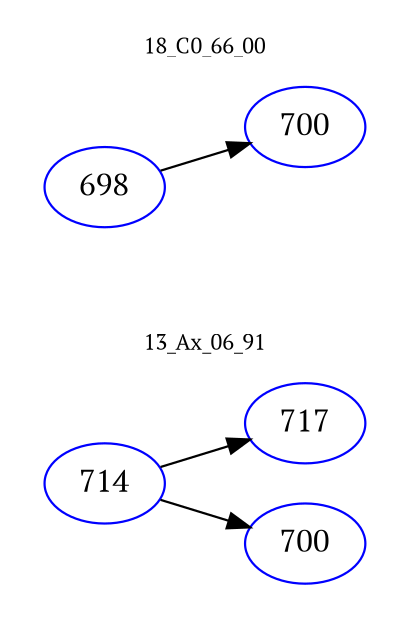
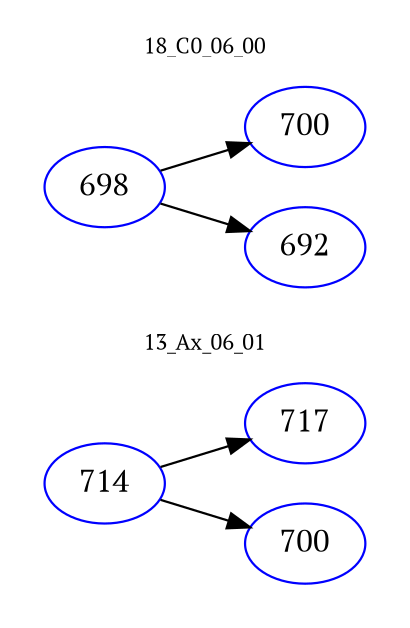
(205, 48) -> (205, 48)
none -> (305, 247)
(205, 344) -> (205, 344)
